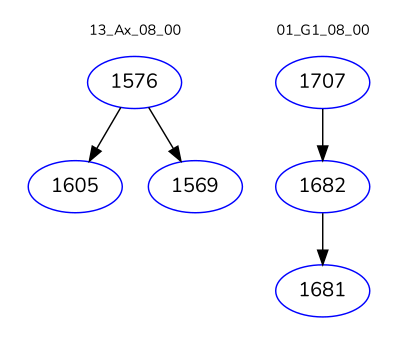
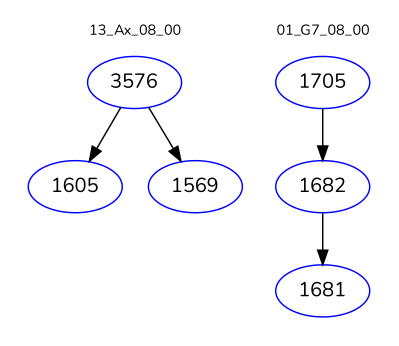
(323, 31) -> (323, 31)
(135, 82) -> (135, 82)
(323, 82) -> (323, 82)
